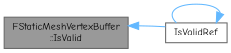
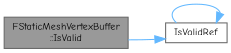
(152, 26) -> (141, 40)
